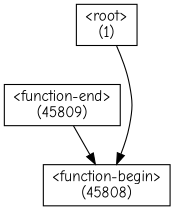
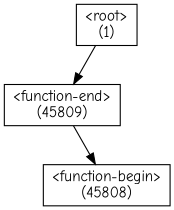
(132, 100) -> (87, 60)
